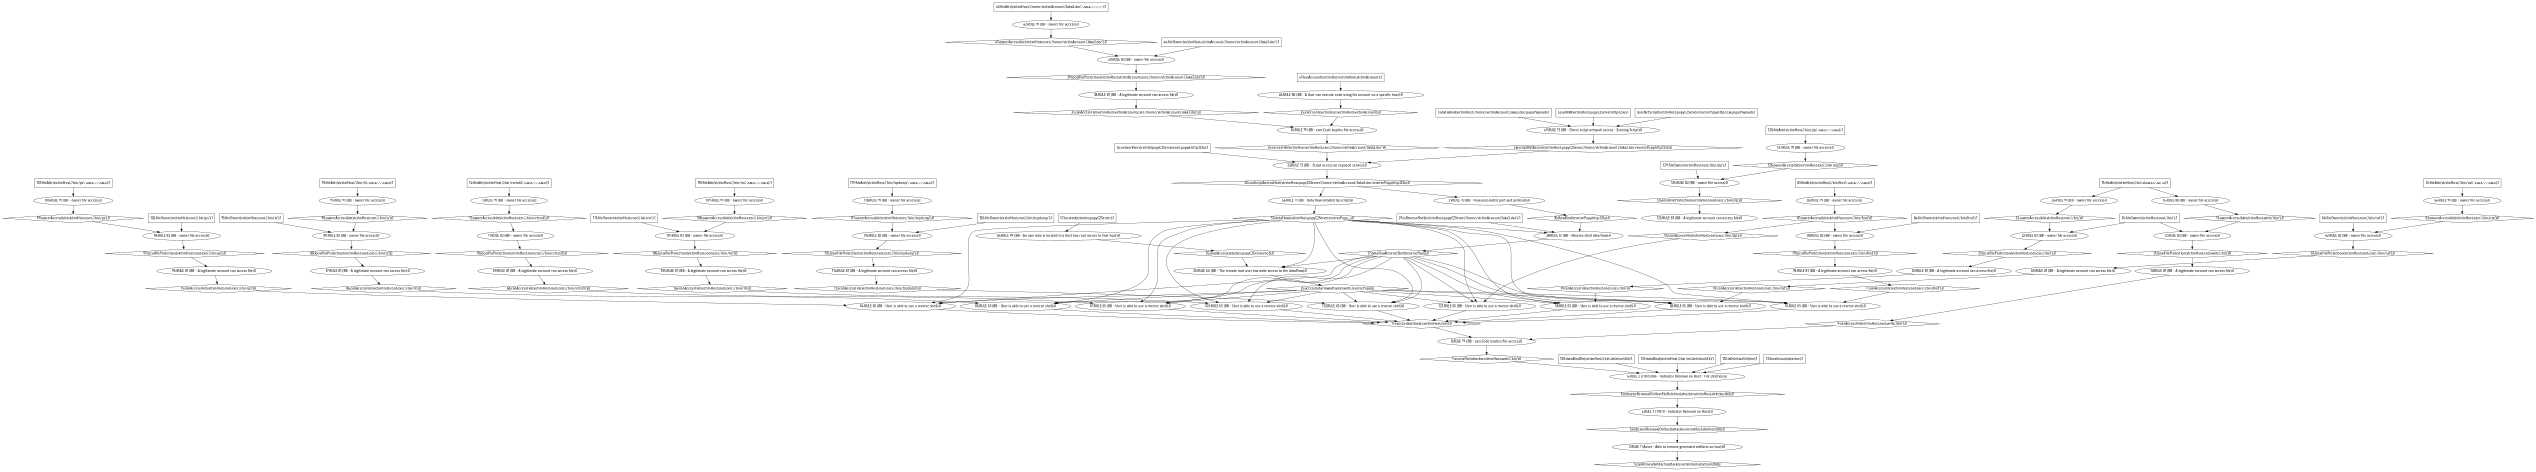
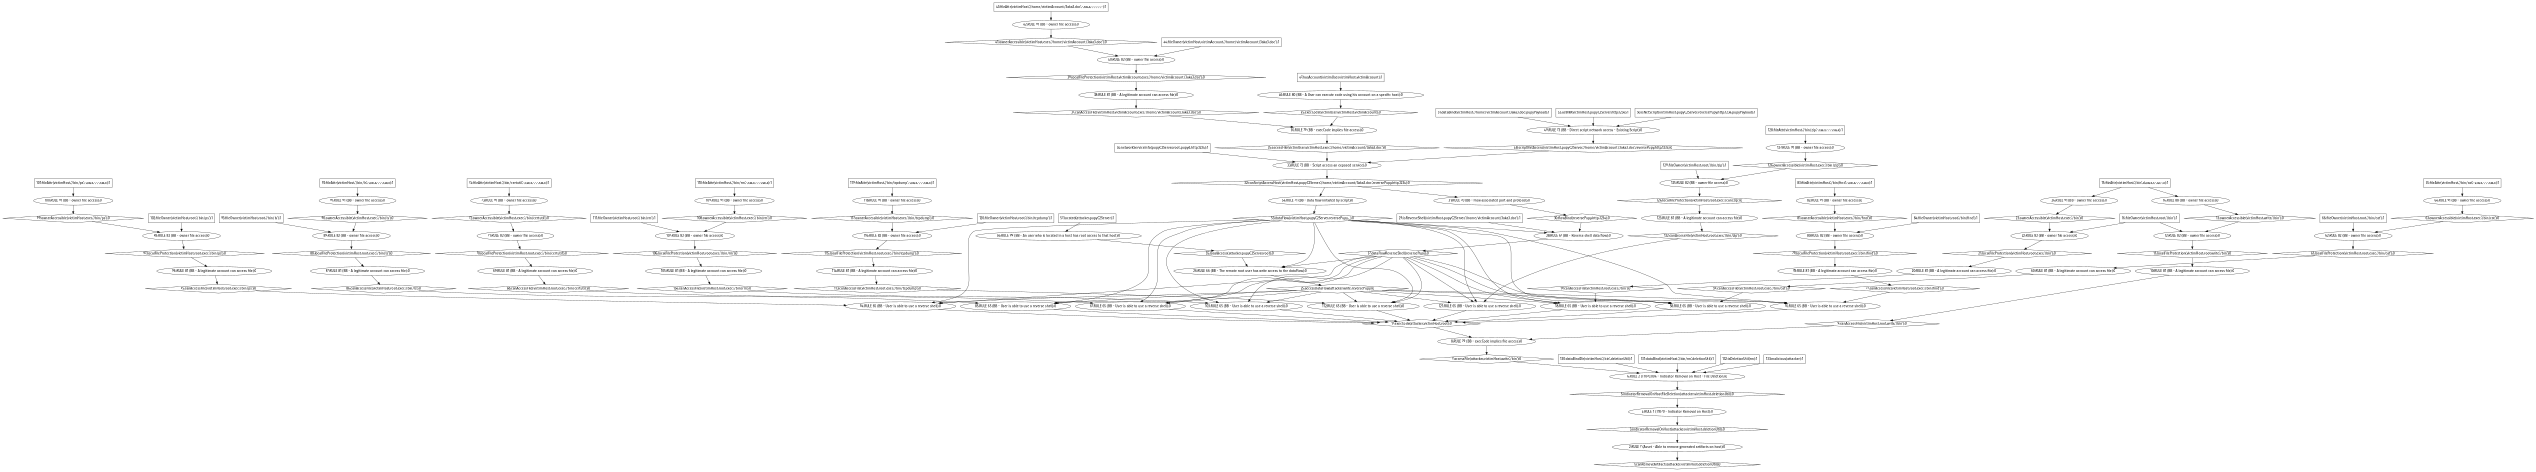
(1700, 201) -> (1700, 201)
(1770, 227) -> (1701, 226)
